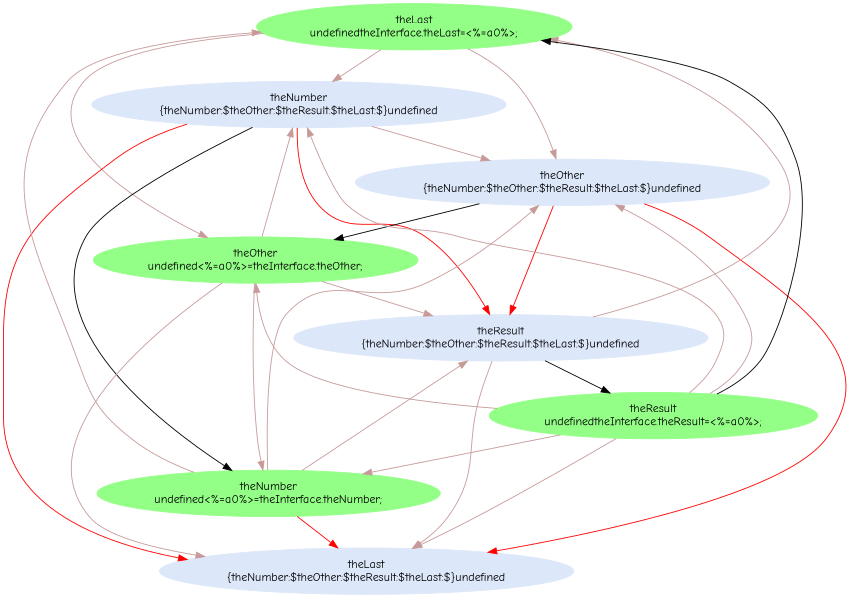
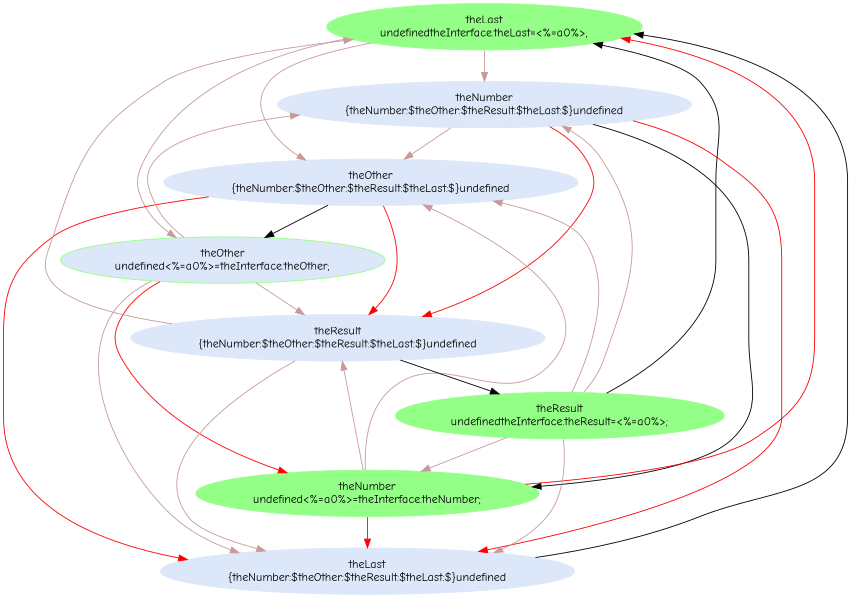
(26, 207) -> (815, 313)
(256, 260) -> (223, 260)
none -> (848, 344)
(253, 373) -> (152, 398)
(351, 388) -> none
